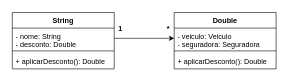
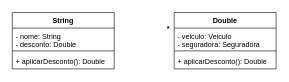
(120, 29) -> none
(168, 38) -> none
